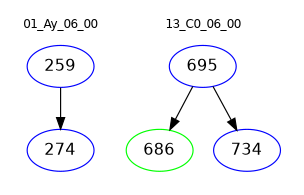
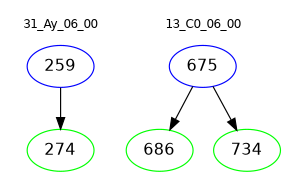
(61, 25) -> (61, 25)
(203, 66) -> (203, 66)
(61, 150) -> (61, 150)
(247, 150) -> (247, 150)
